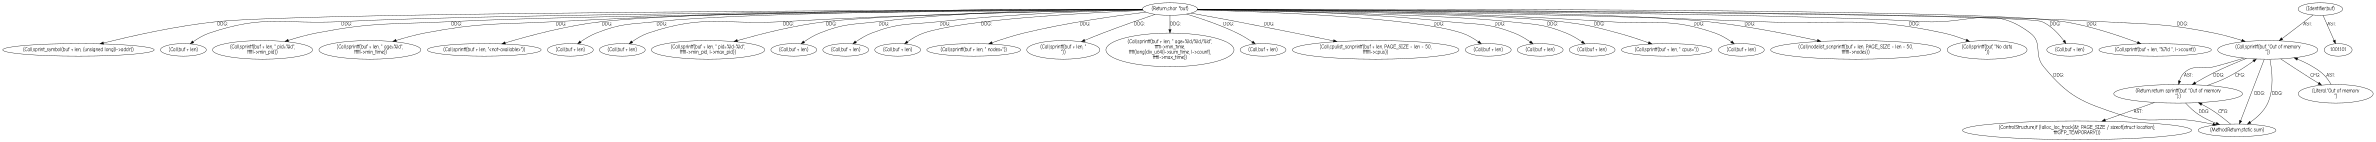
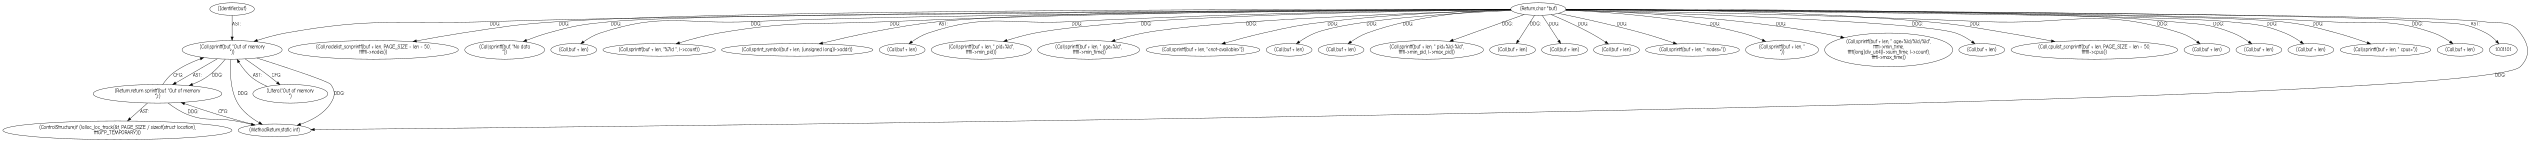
(223, 24) -> (944, 24)
(2329, 28) -> (2034, 13)
(2237, 130) -> (275, 130)
